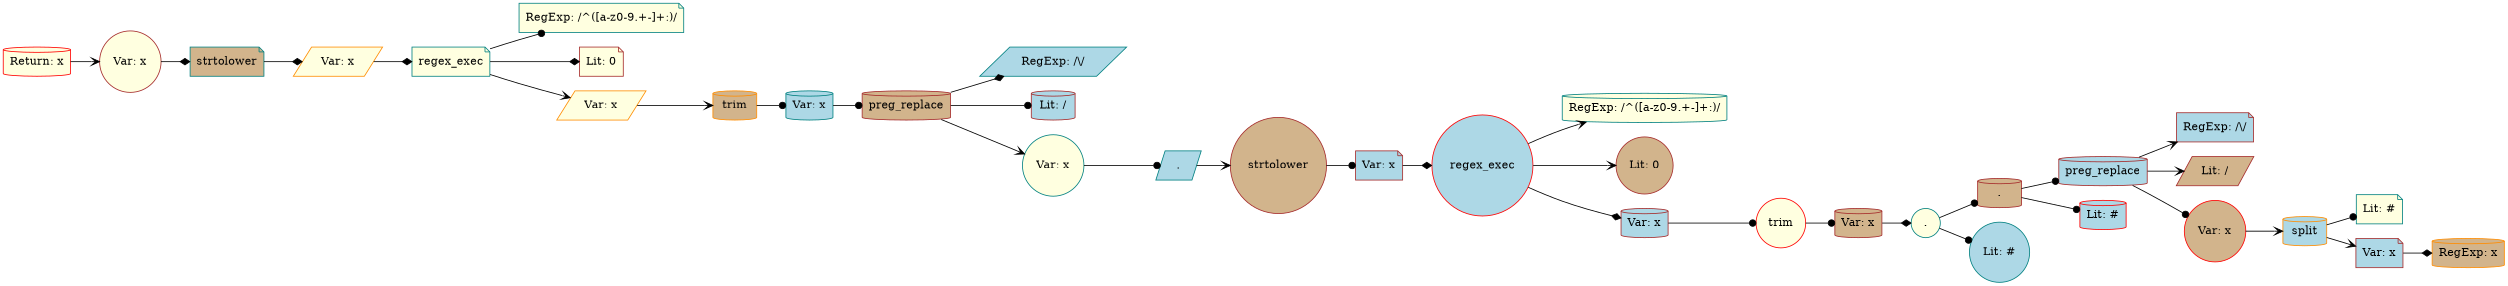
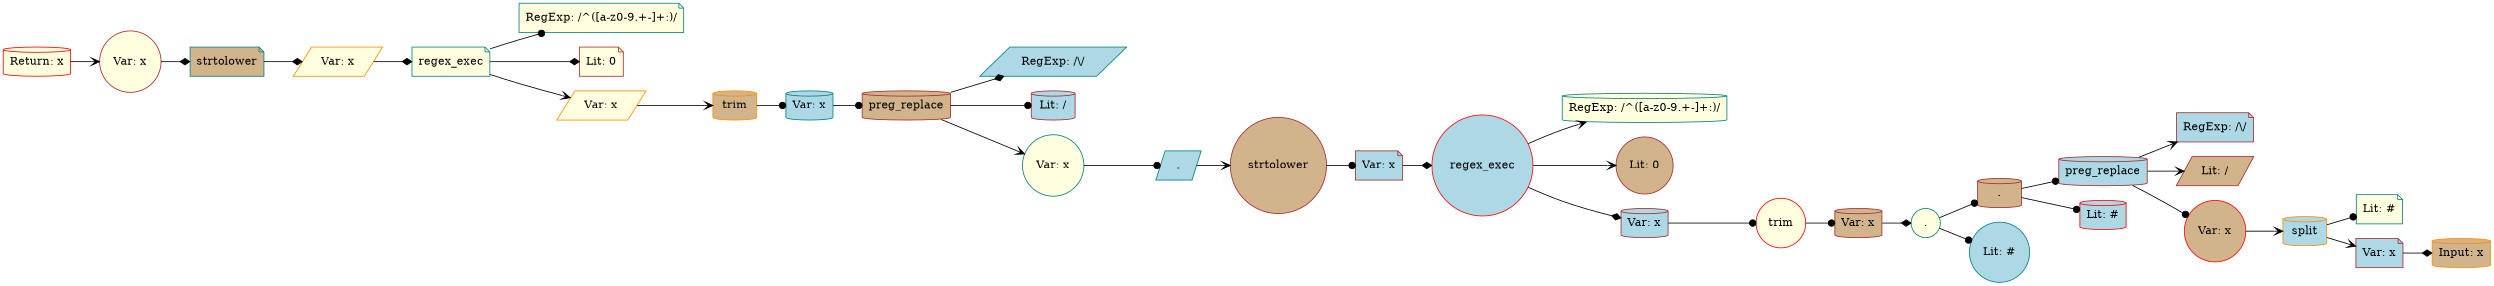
(2468, 253) -> (2461, 253)
